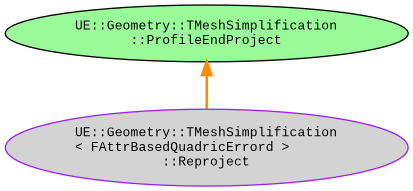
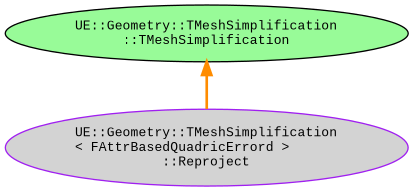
(207, 33) -> (207, 33)
